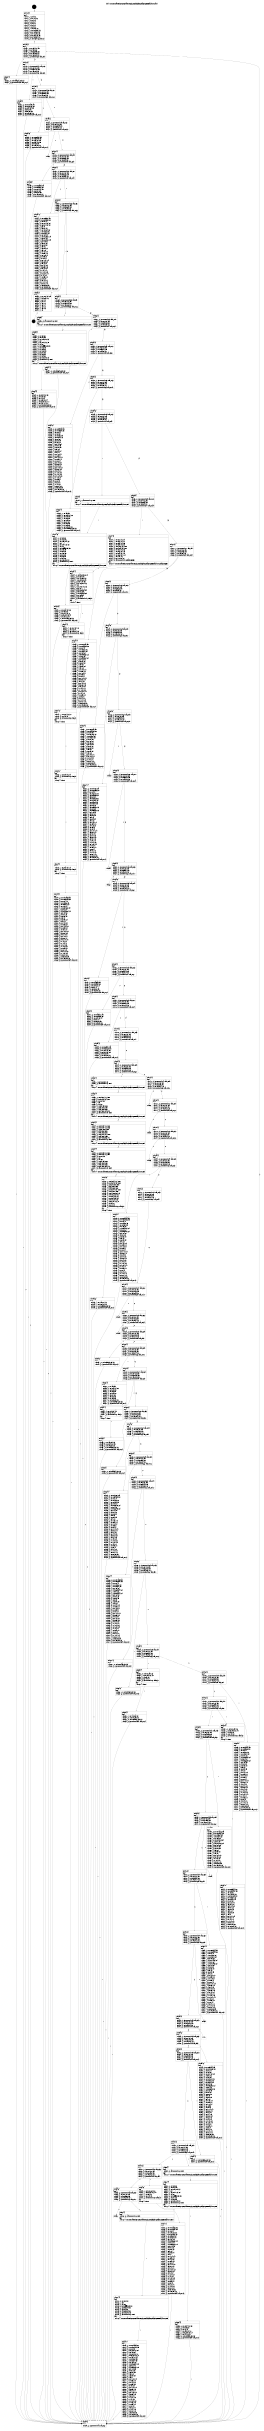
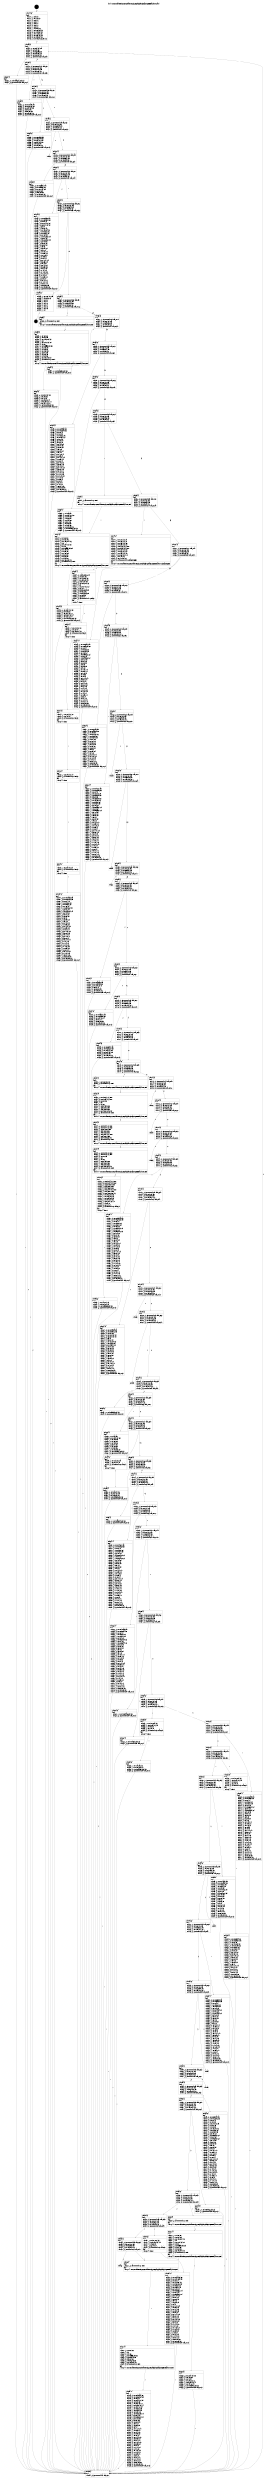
none -> (112, 1350)
